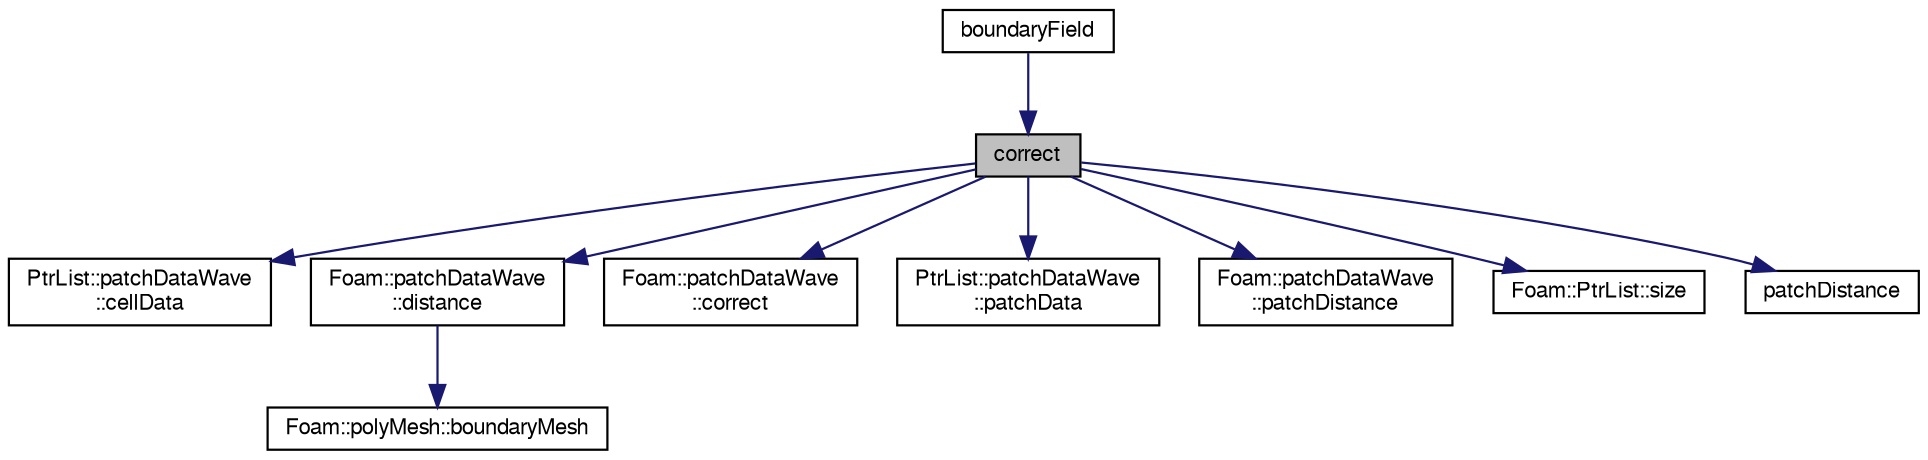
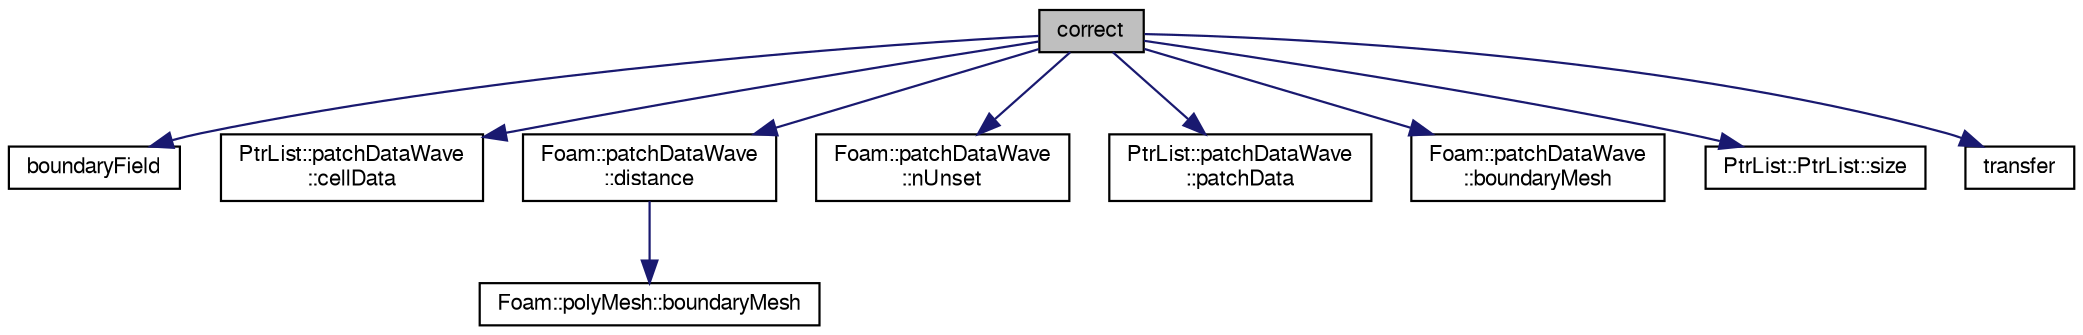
(1028, 82) -> (604, 72)
(731, 292) -> (943, 168)
(1326, 292) -> (1538, 168)
(1599, 292) -> (1816, 168)
(1832, 292) -> (2020, 168)
